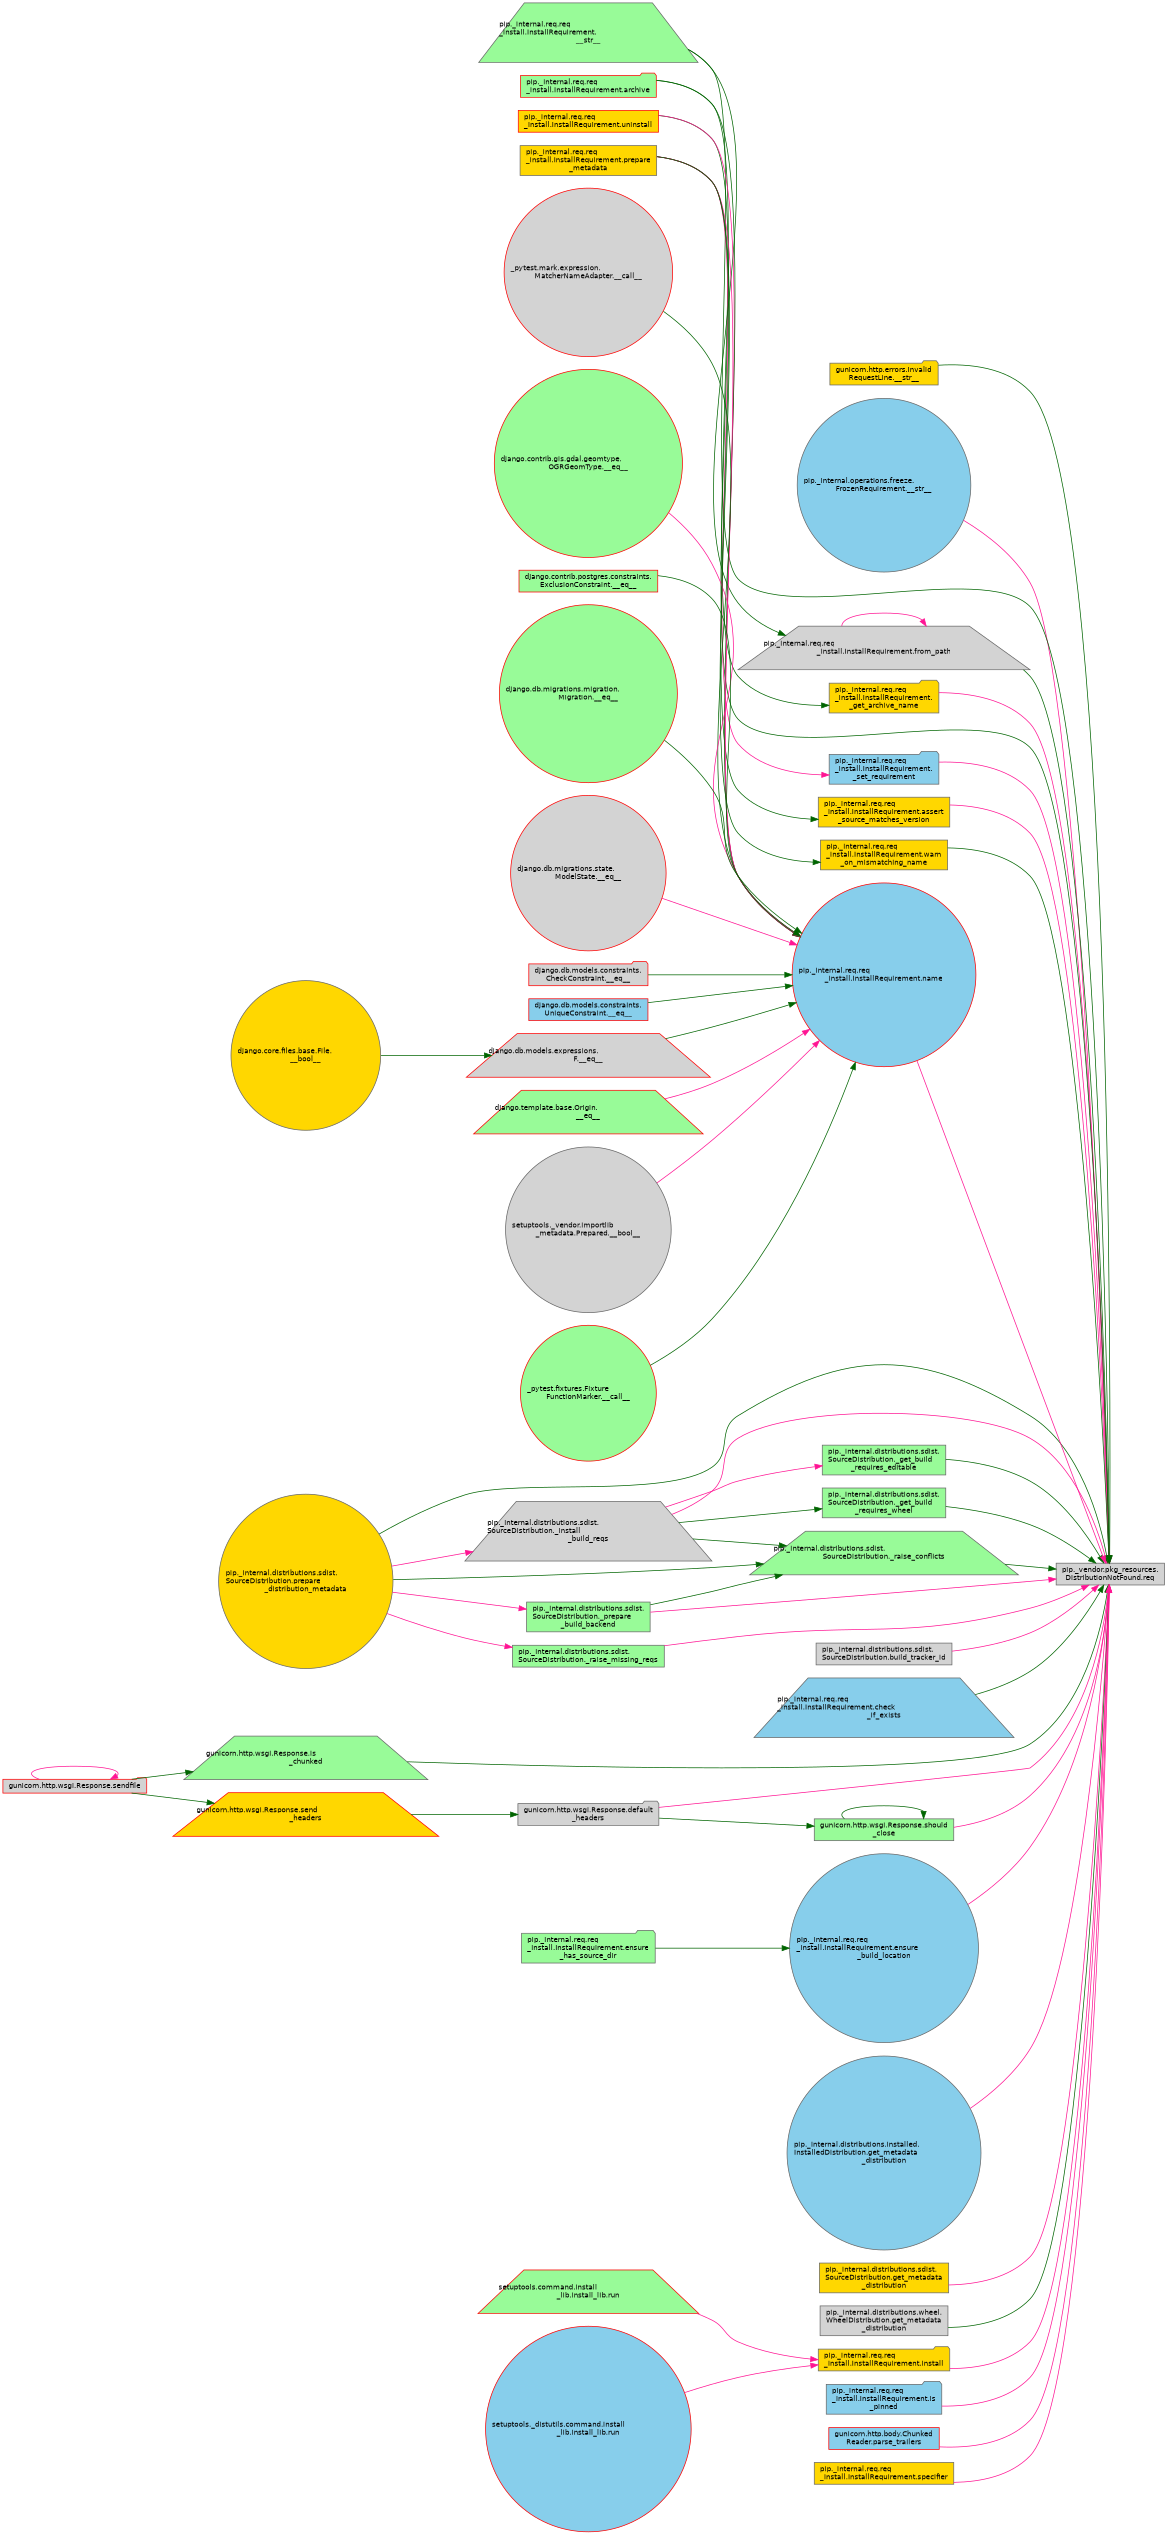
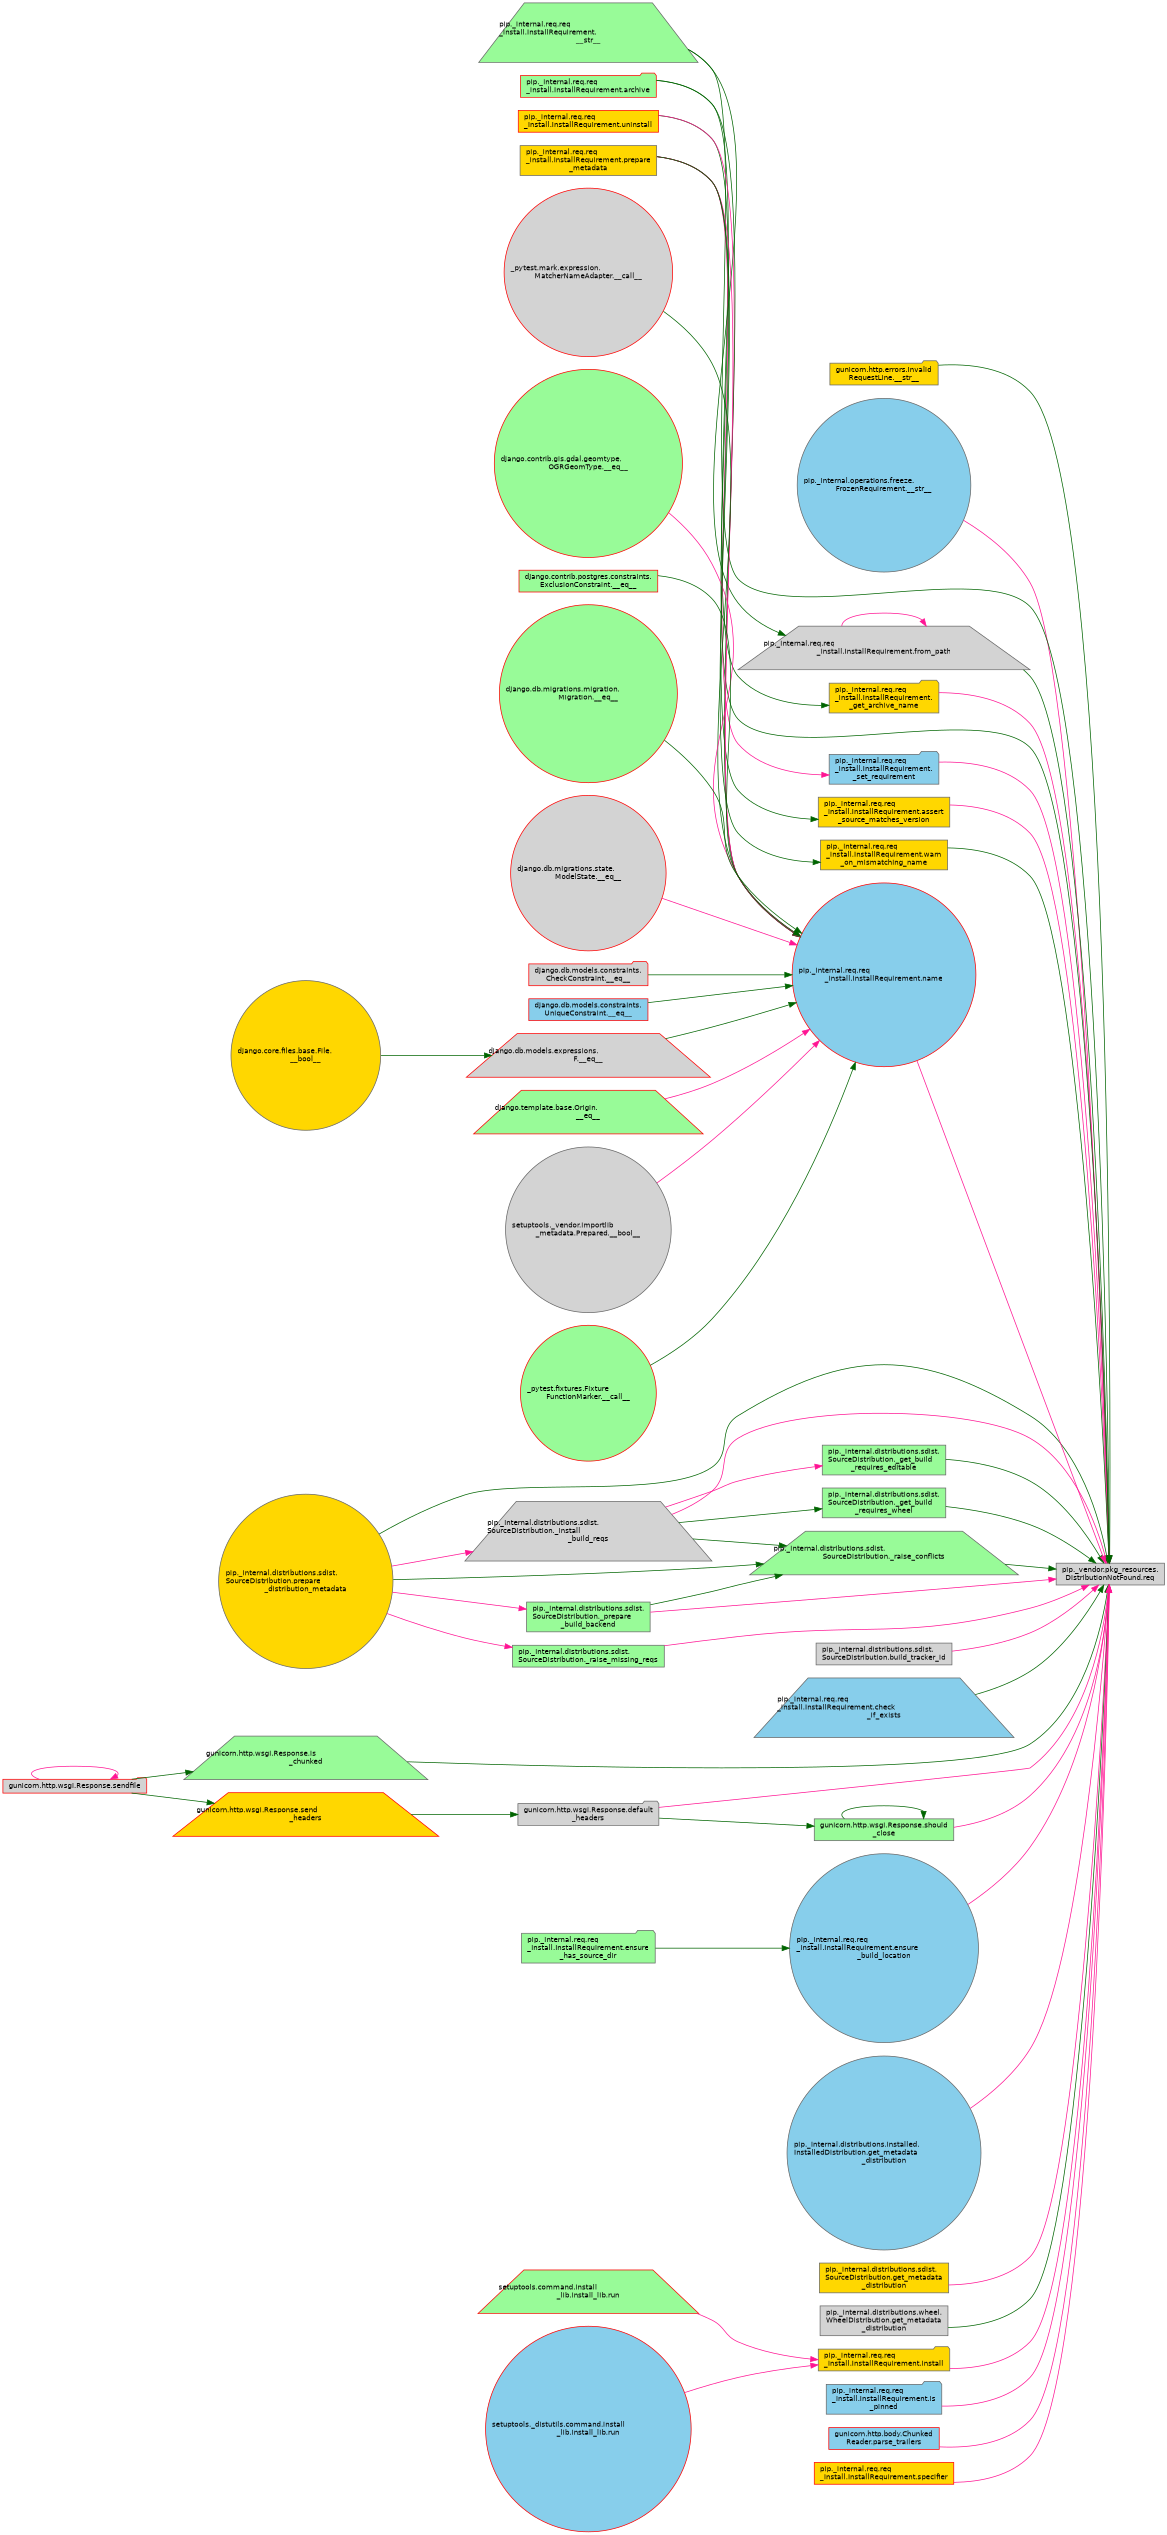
(884, 2473) -> (884, 2473)
